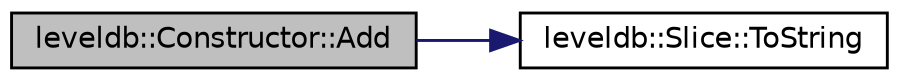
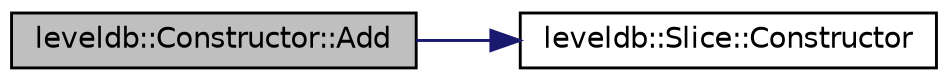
(704, 40) -> (728, 40)
